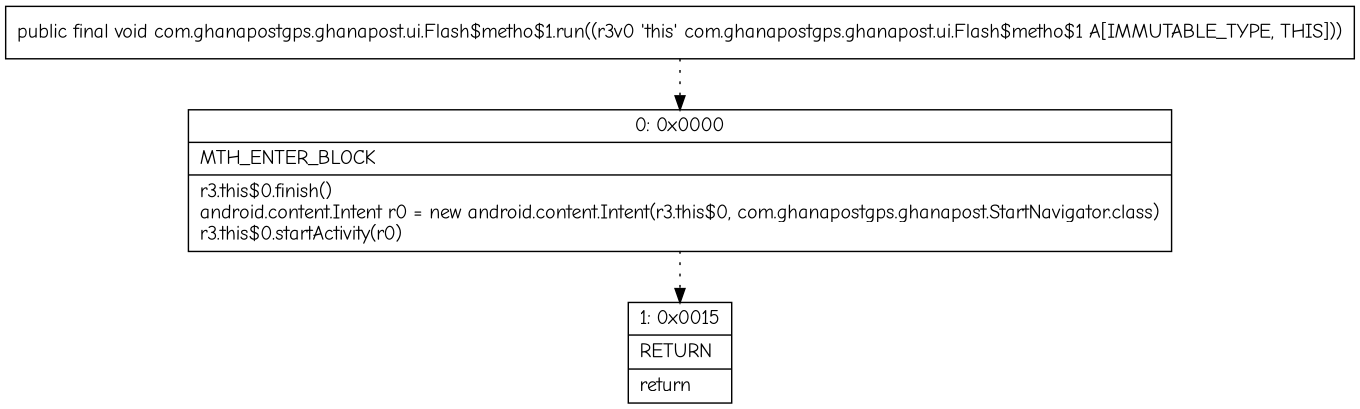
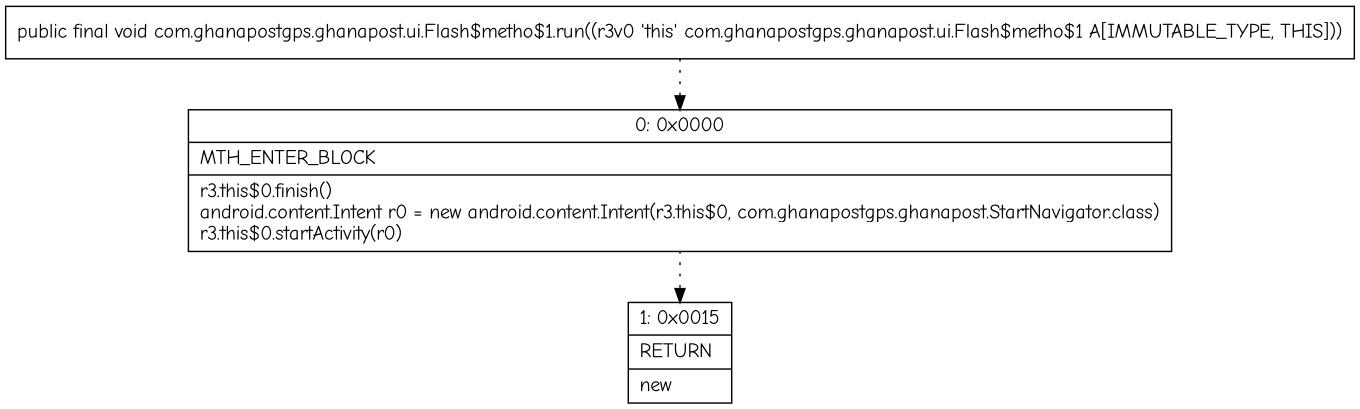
(666, 385) -> (656, 385)
